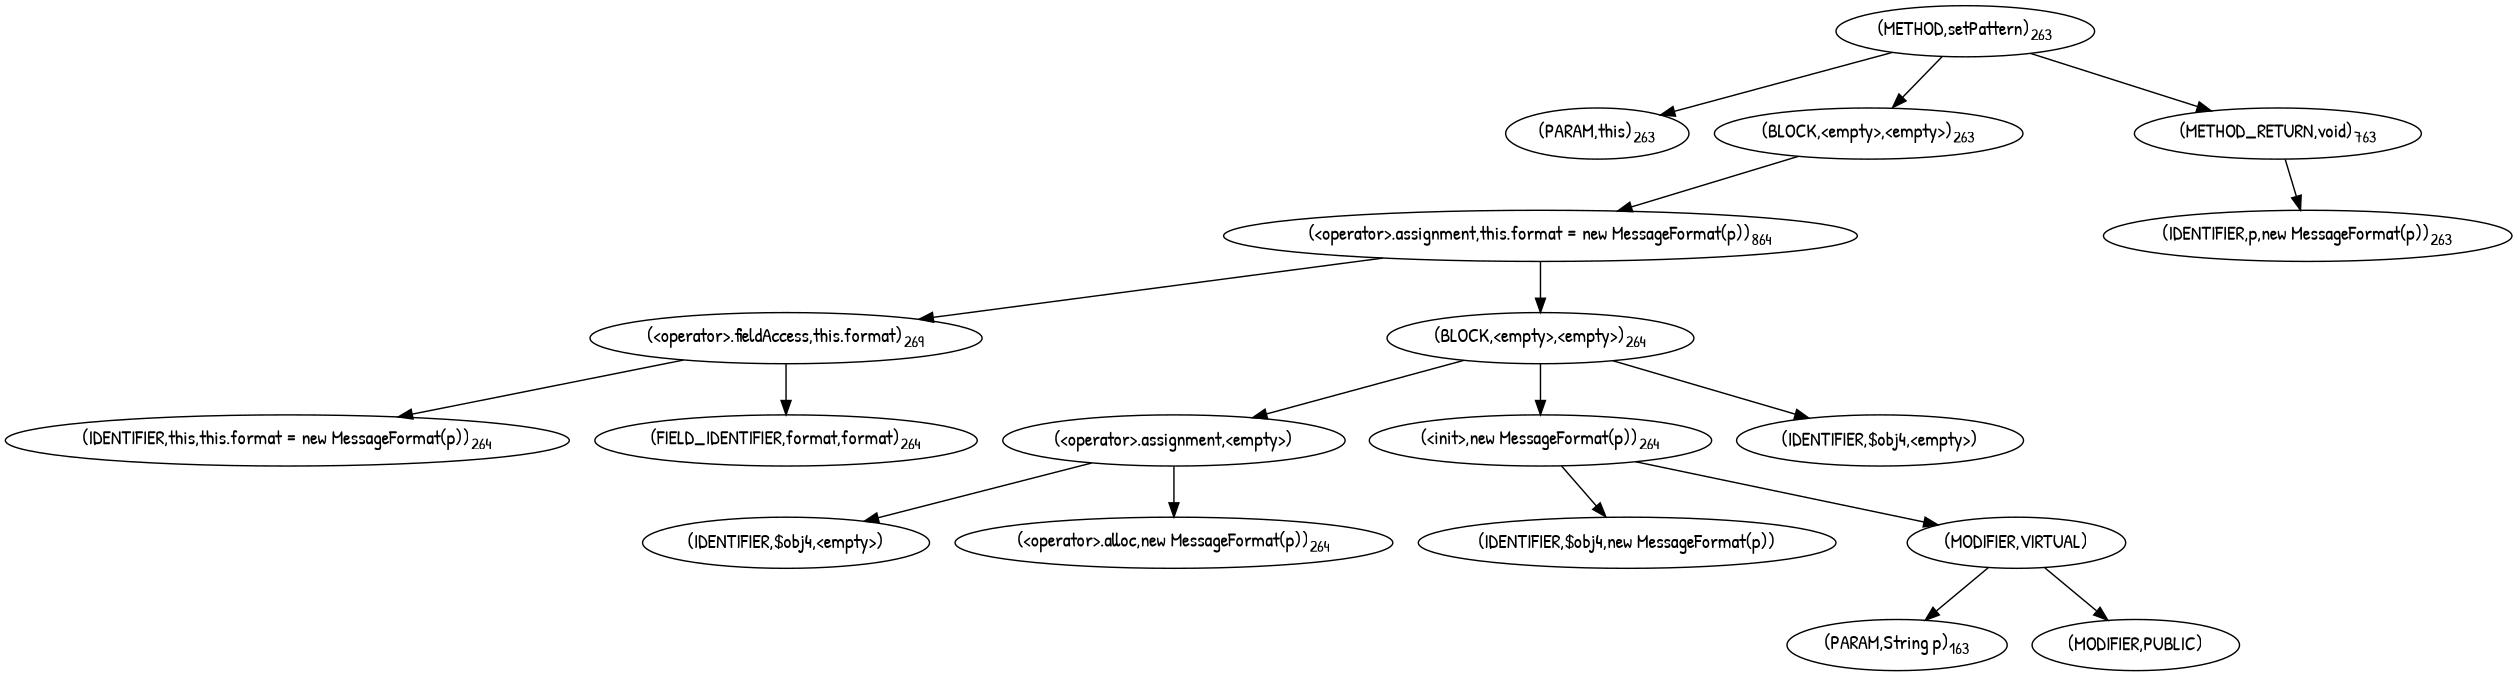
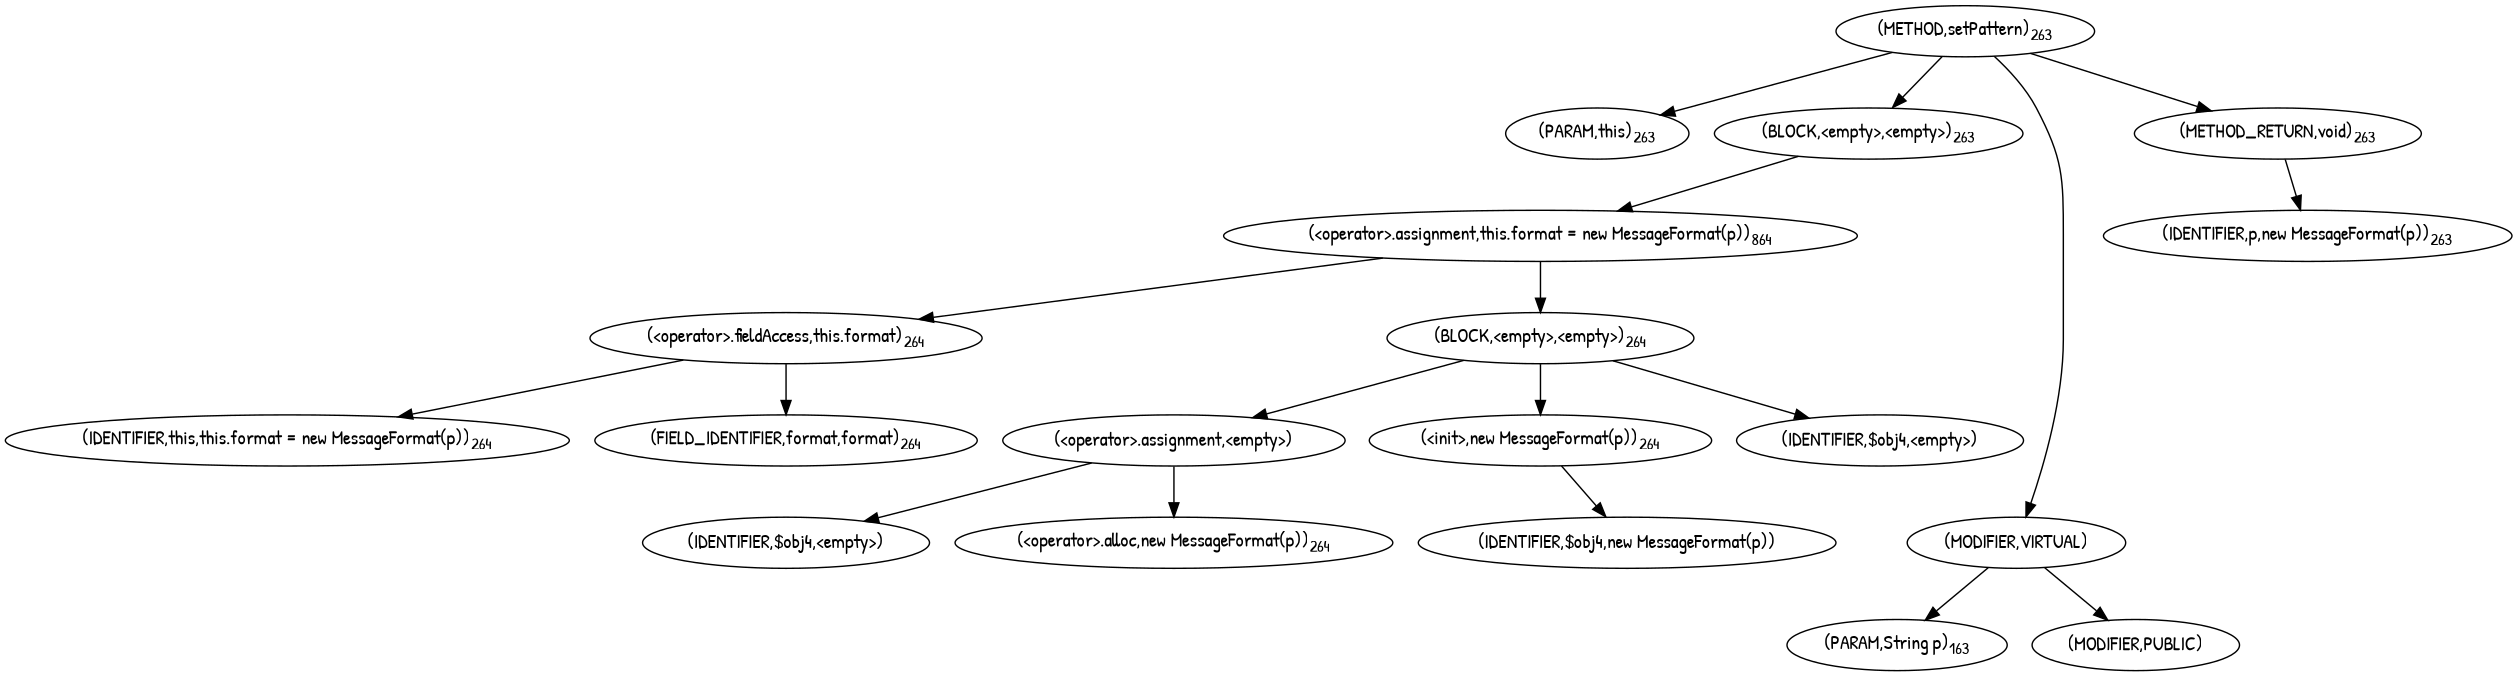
(2365, 131) -> (2365, 131)
(915, 336) -> (915, 336)
(1780, 492) -> (2063, 272)
